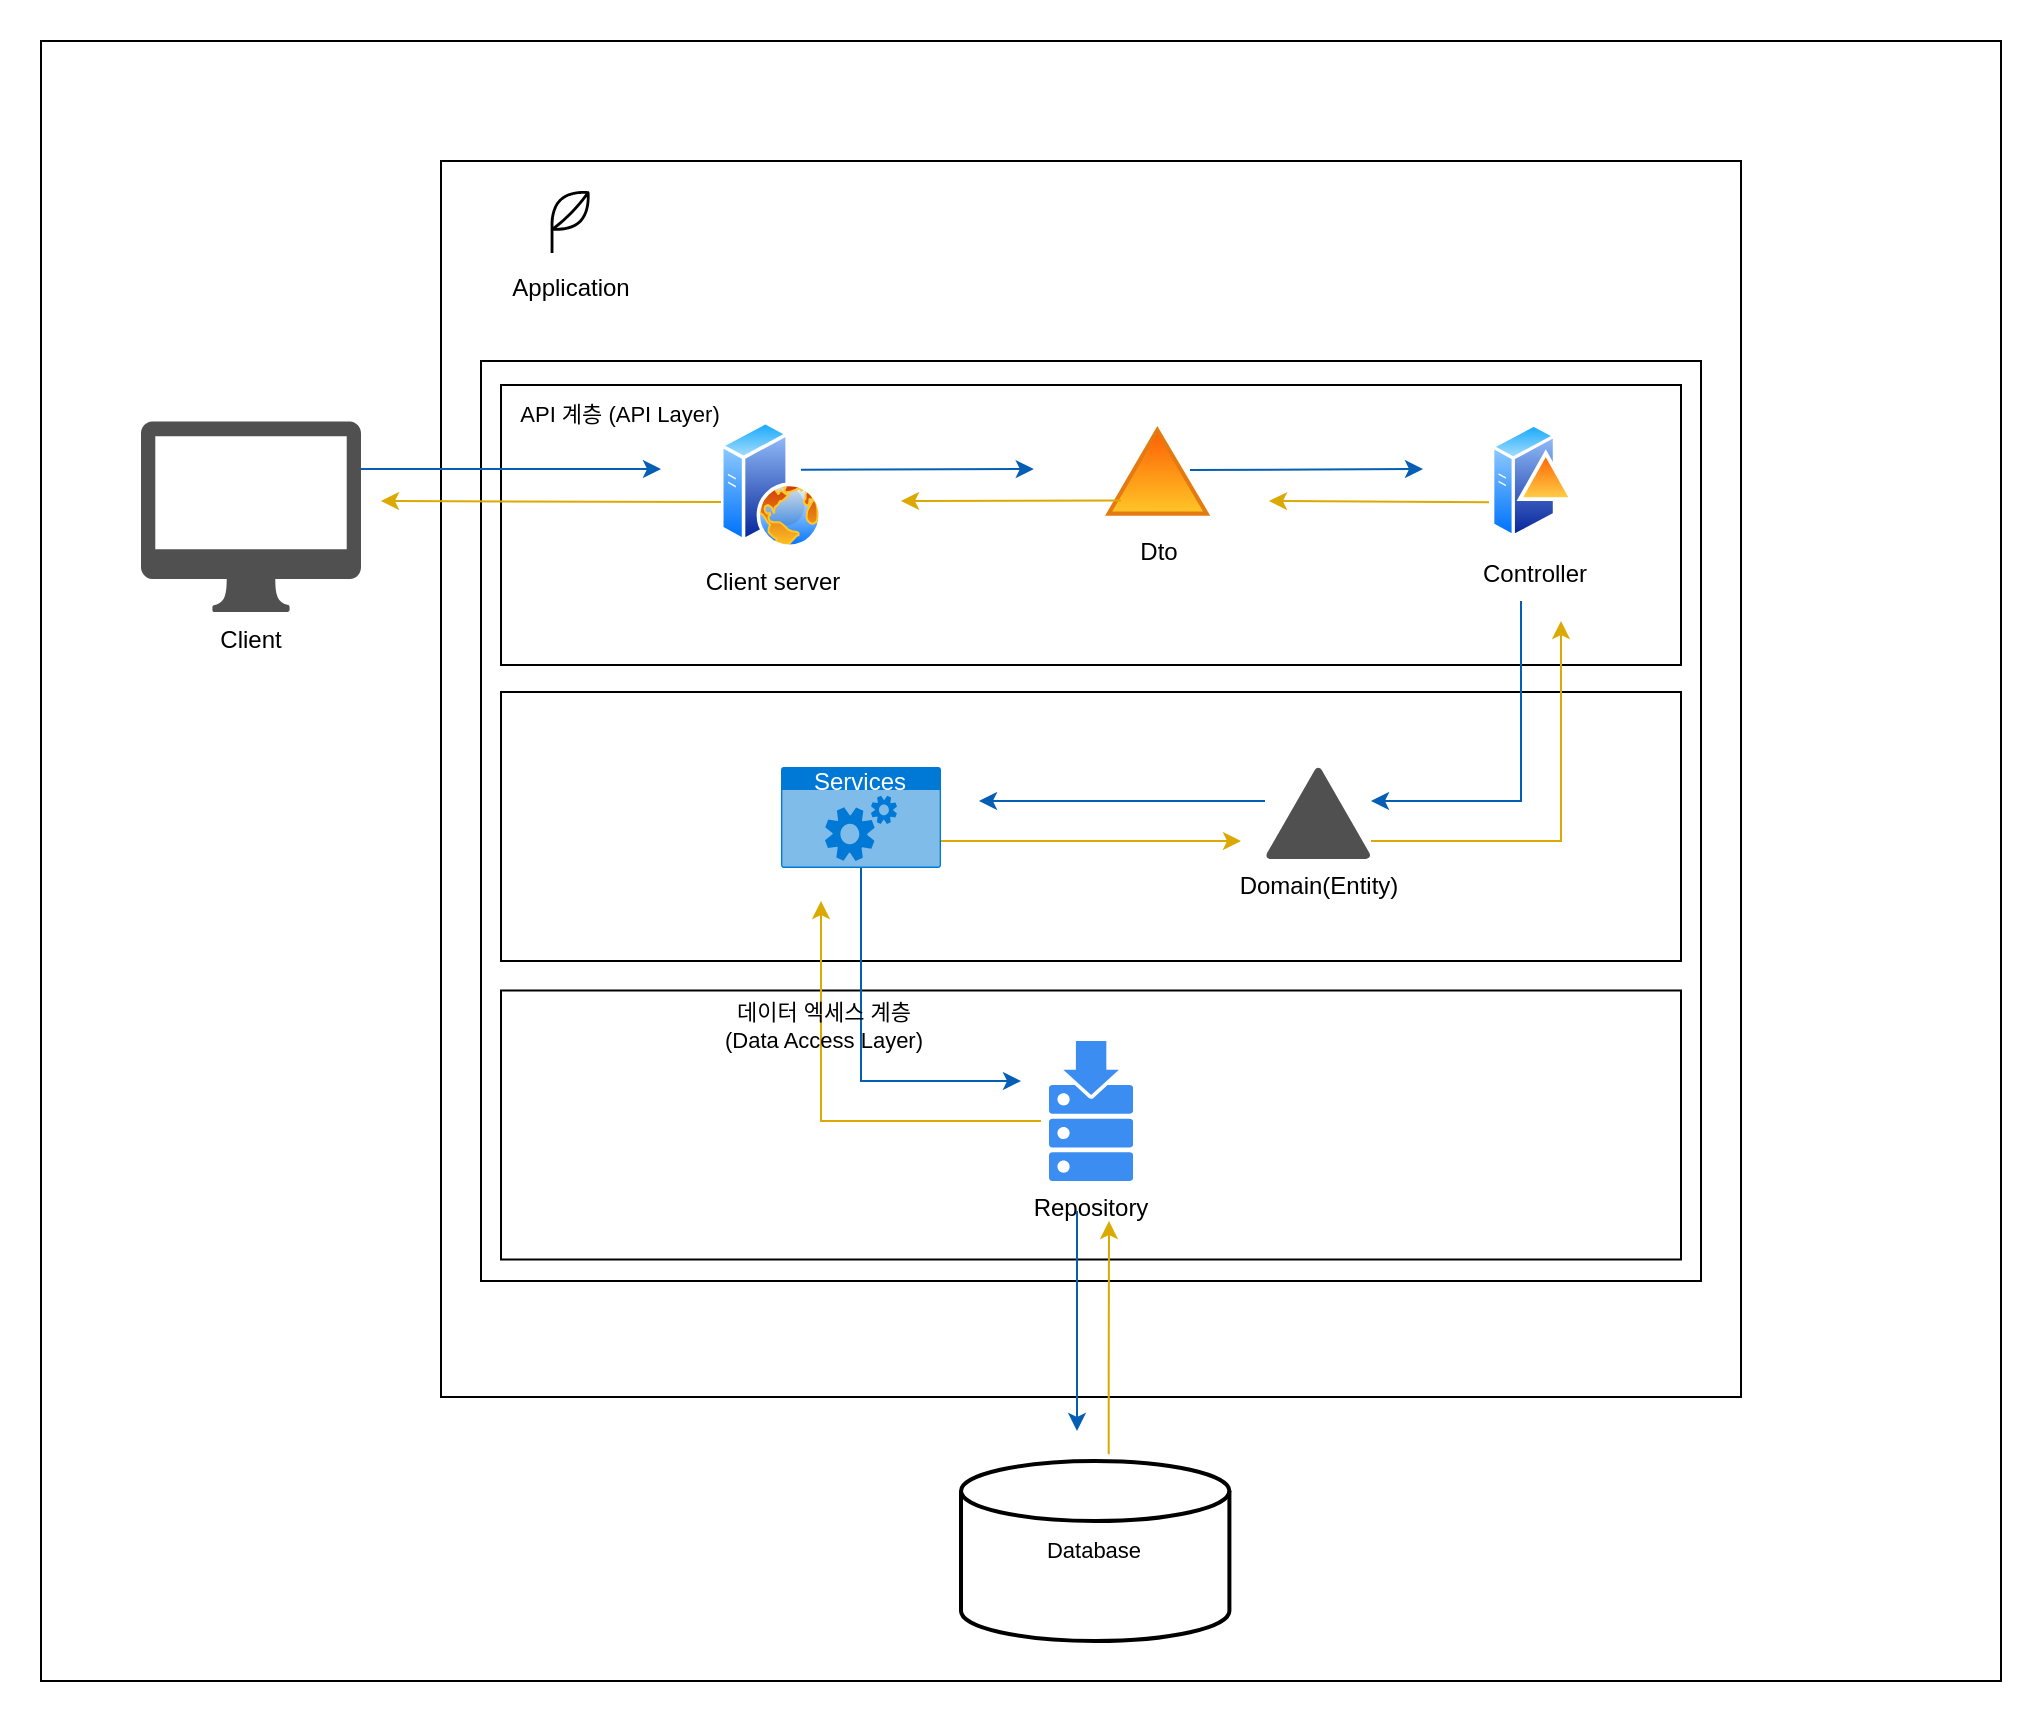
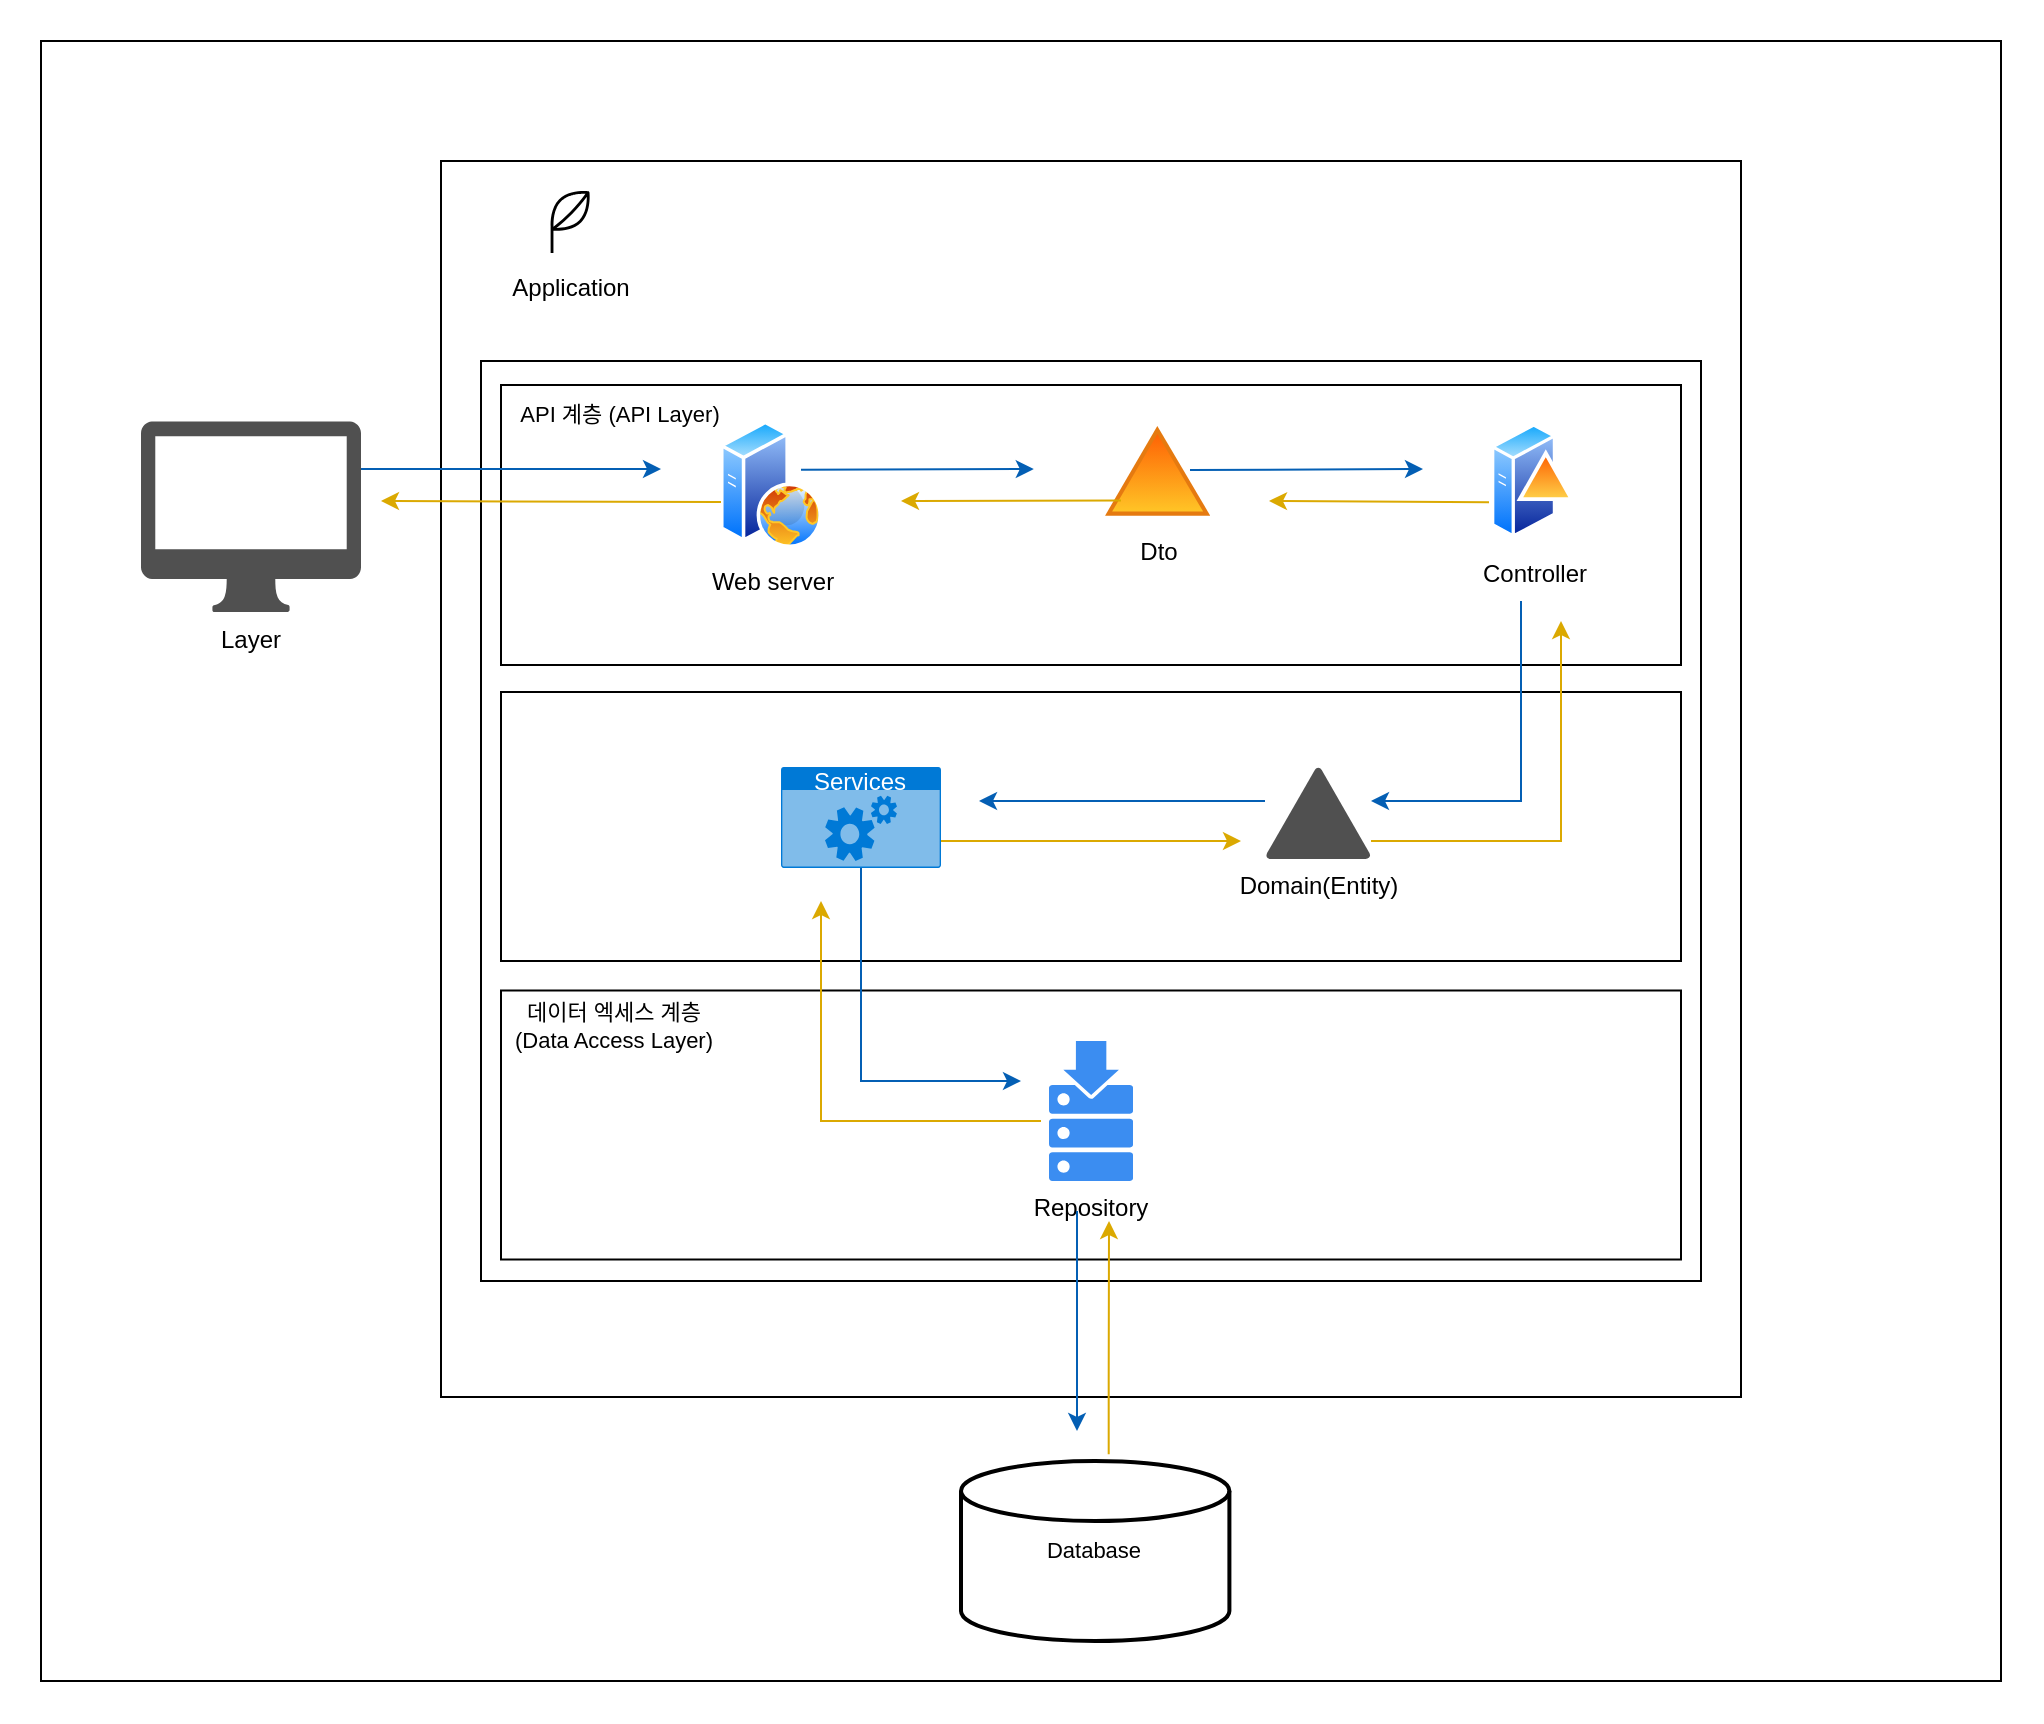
(774, 583) -> (774, 583)
(252, 641) -> (252, 641)
(825, 1027) -> (615, 1027)
